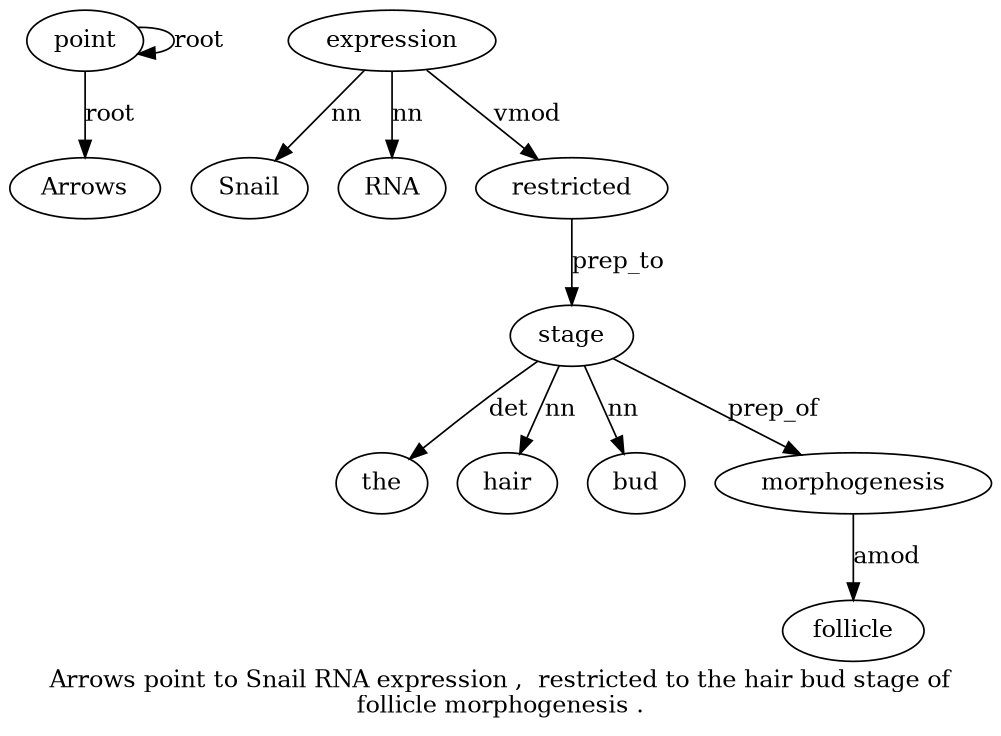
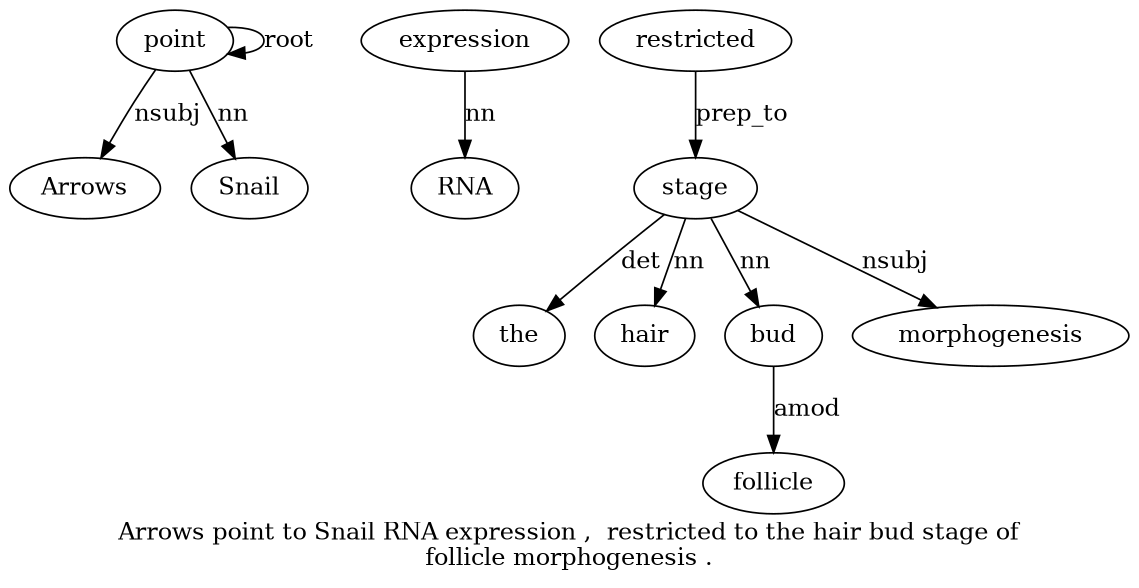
(326, 109) -> (208, 107)
(476, 109) -> none
(111, 114) -> (168, 114)
(774, 410) -> (896, 262)
(853, 549) -> (774, 401)
